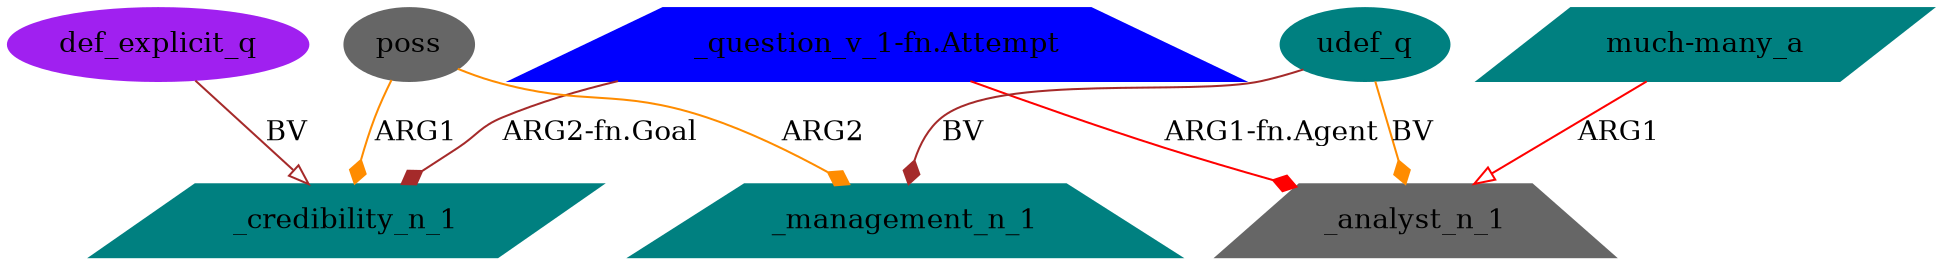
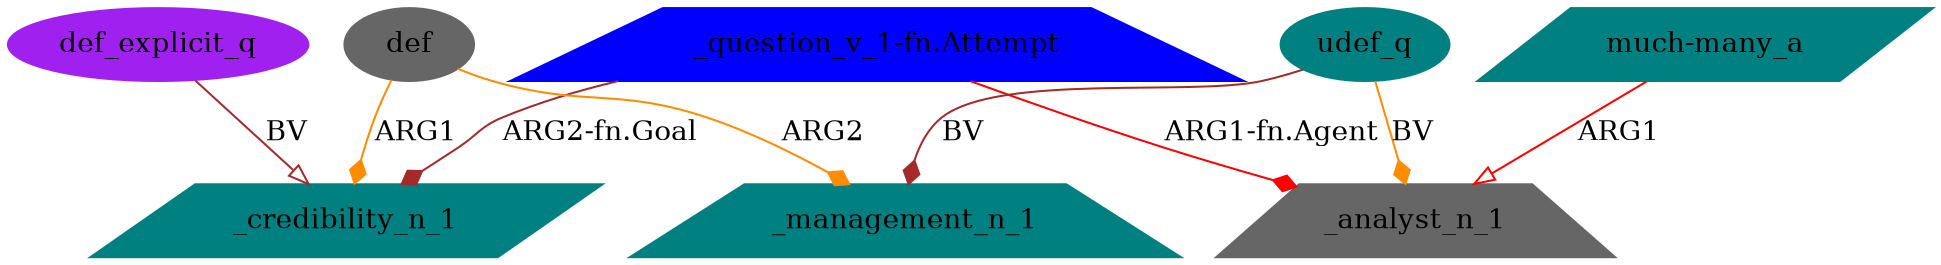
(409, 45) -> (409, 45)
